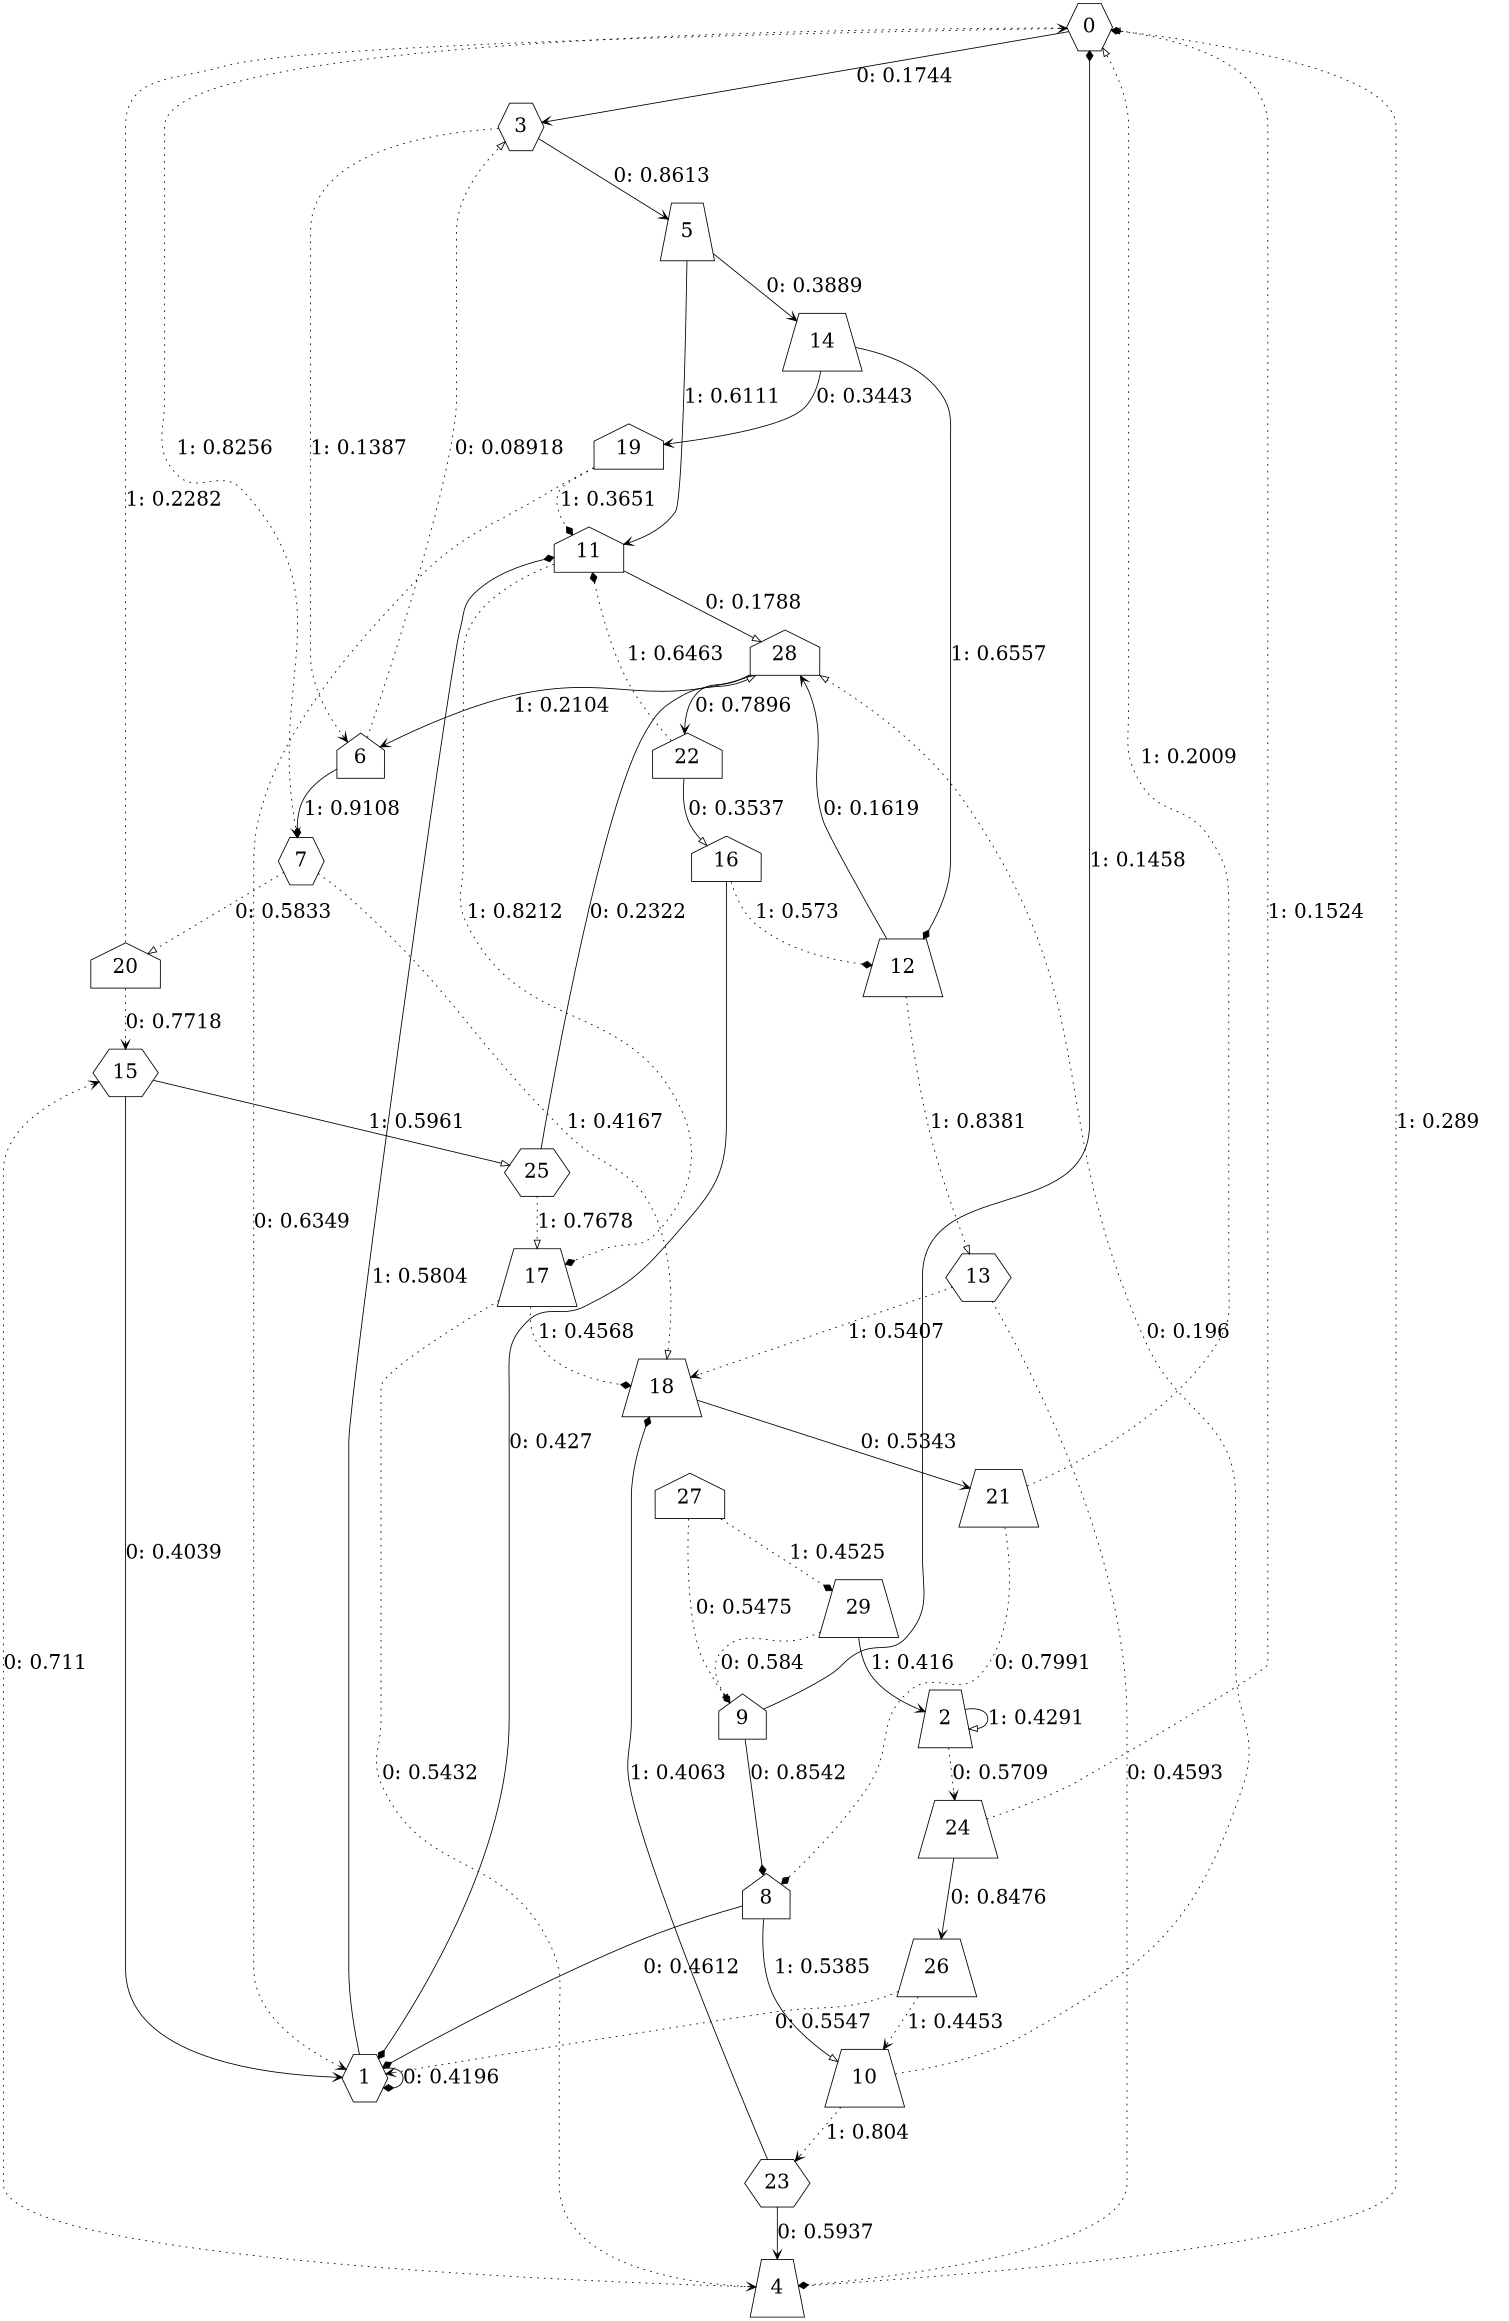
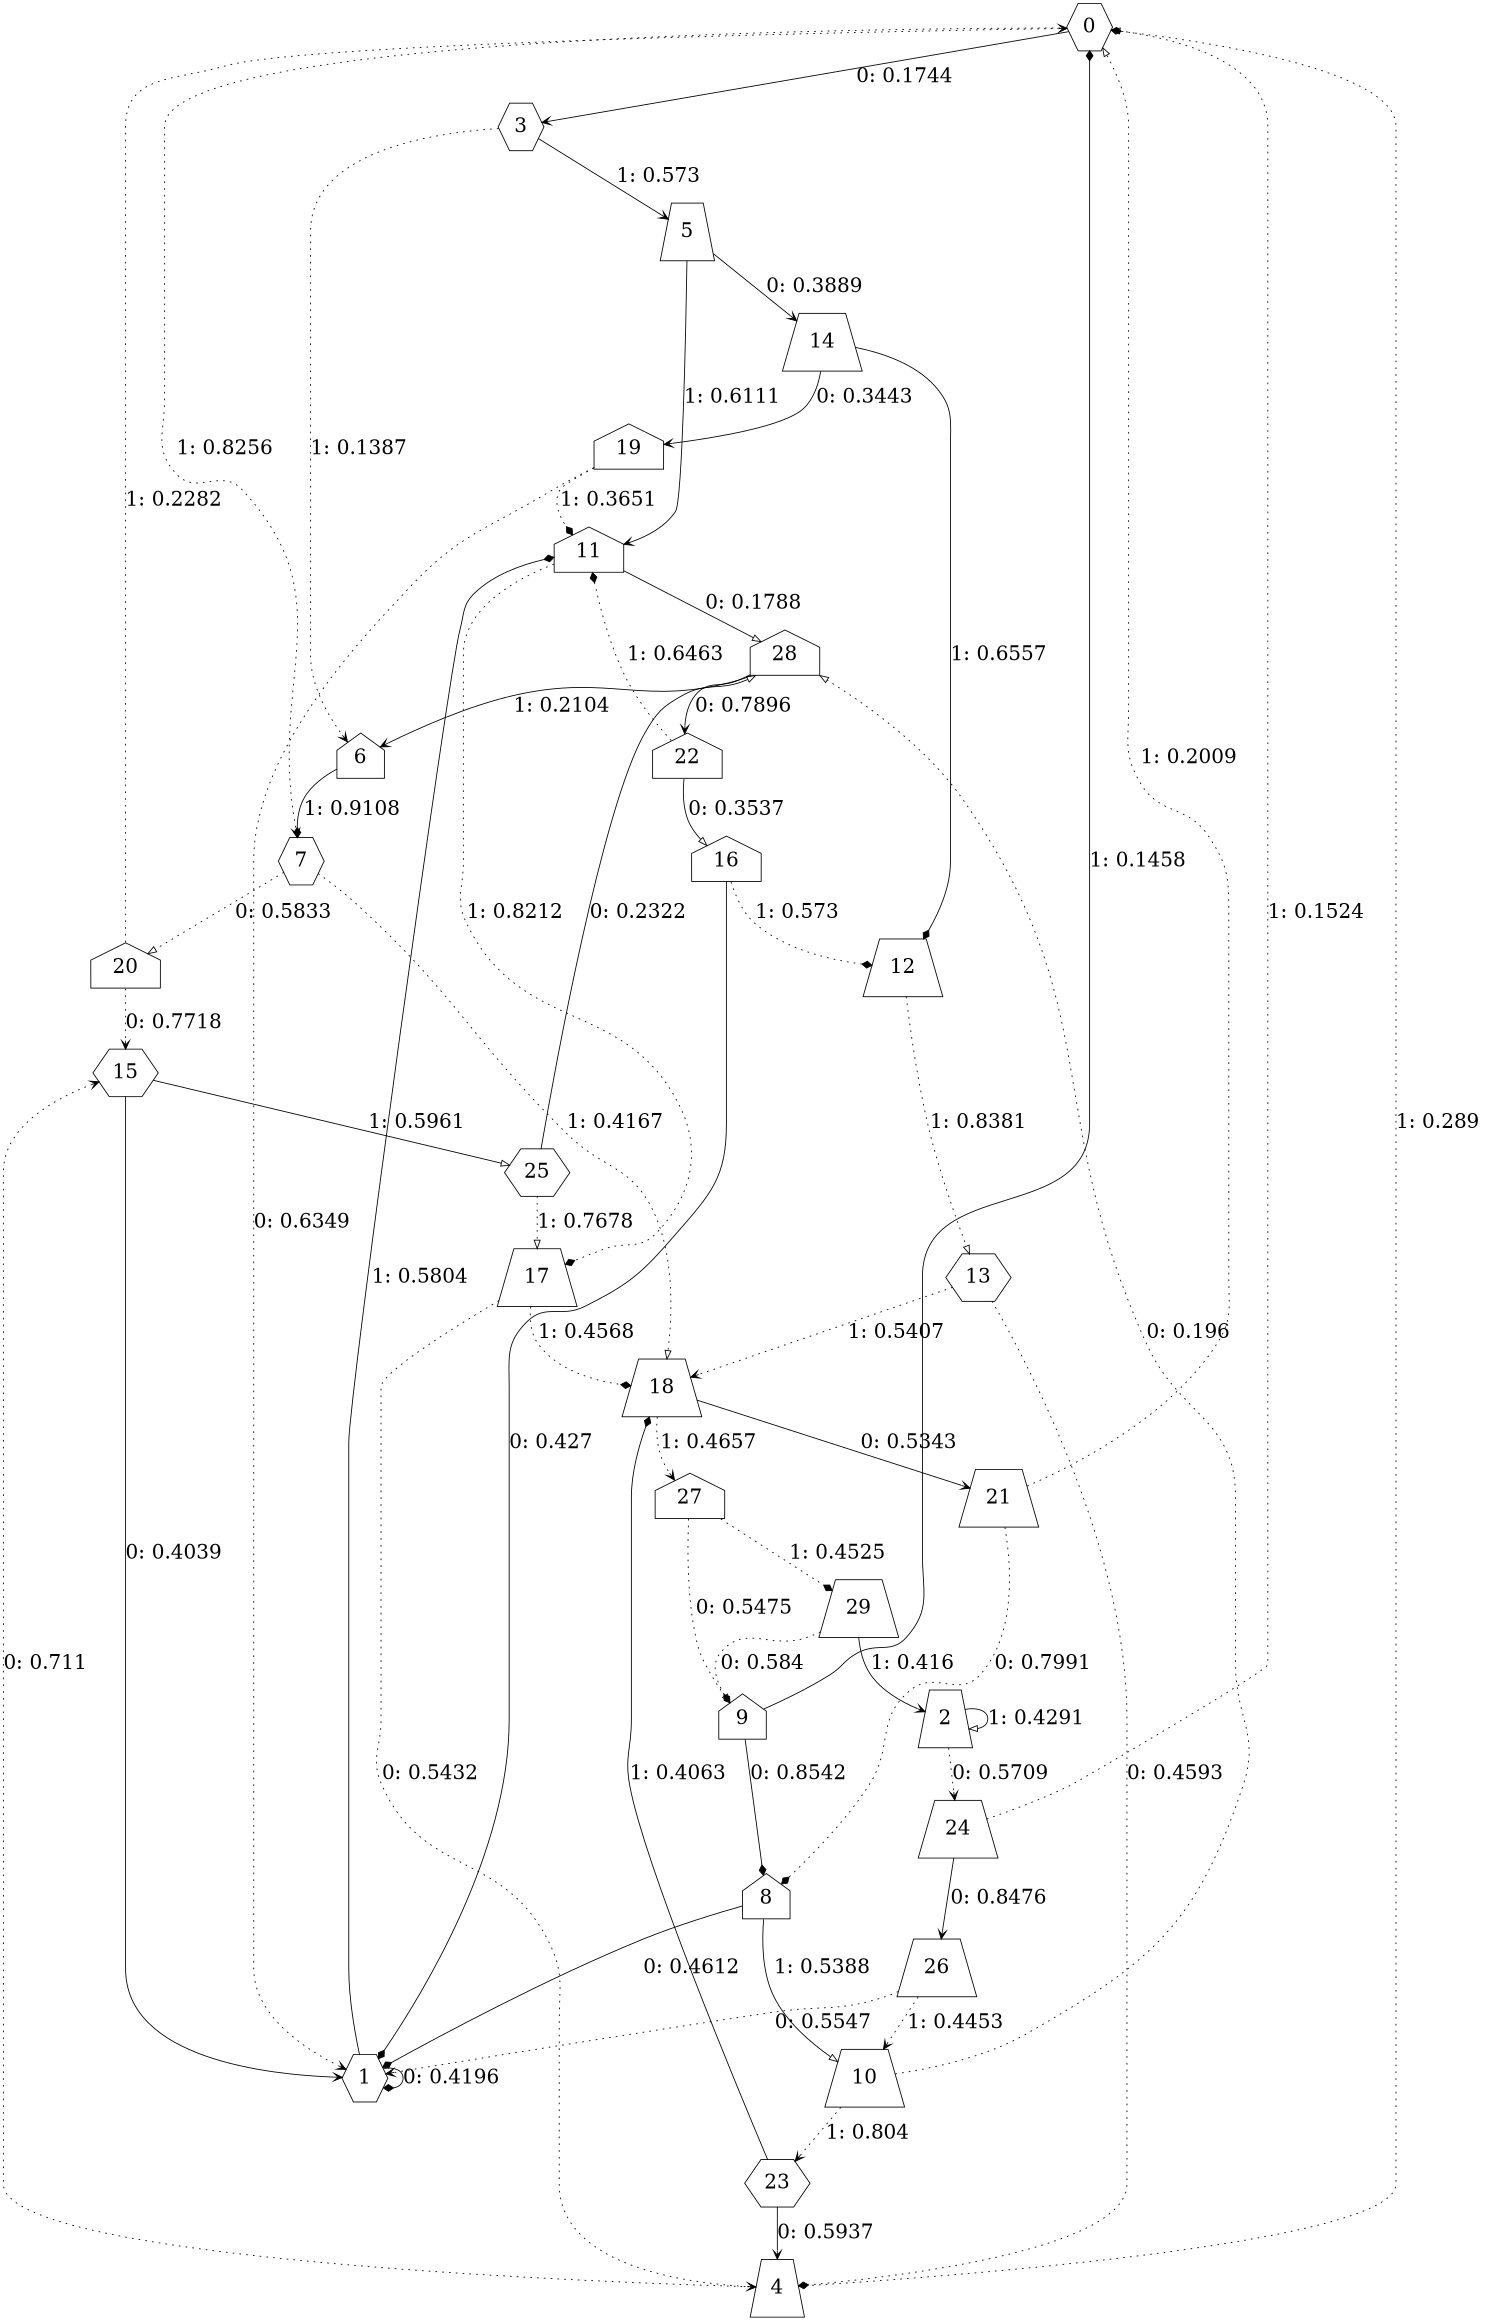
(671, 177) -> (671, 177)
(451, 442) -> none
(822, 818) -> none
none -> (658, 1446)
(832, 1968) -> (832, 1968)
